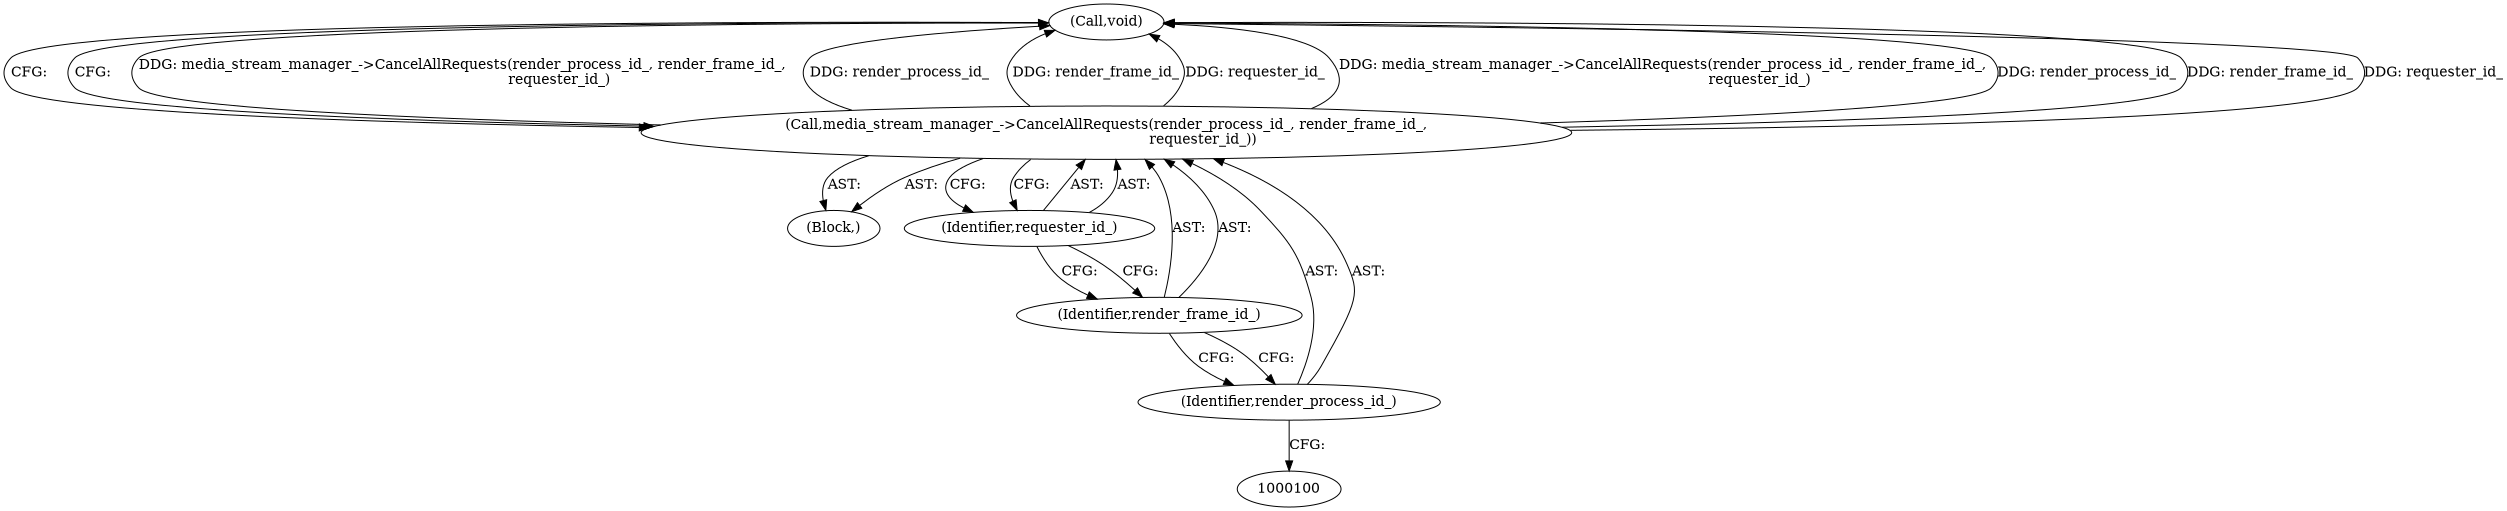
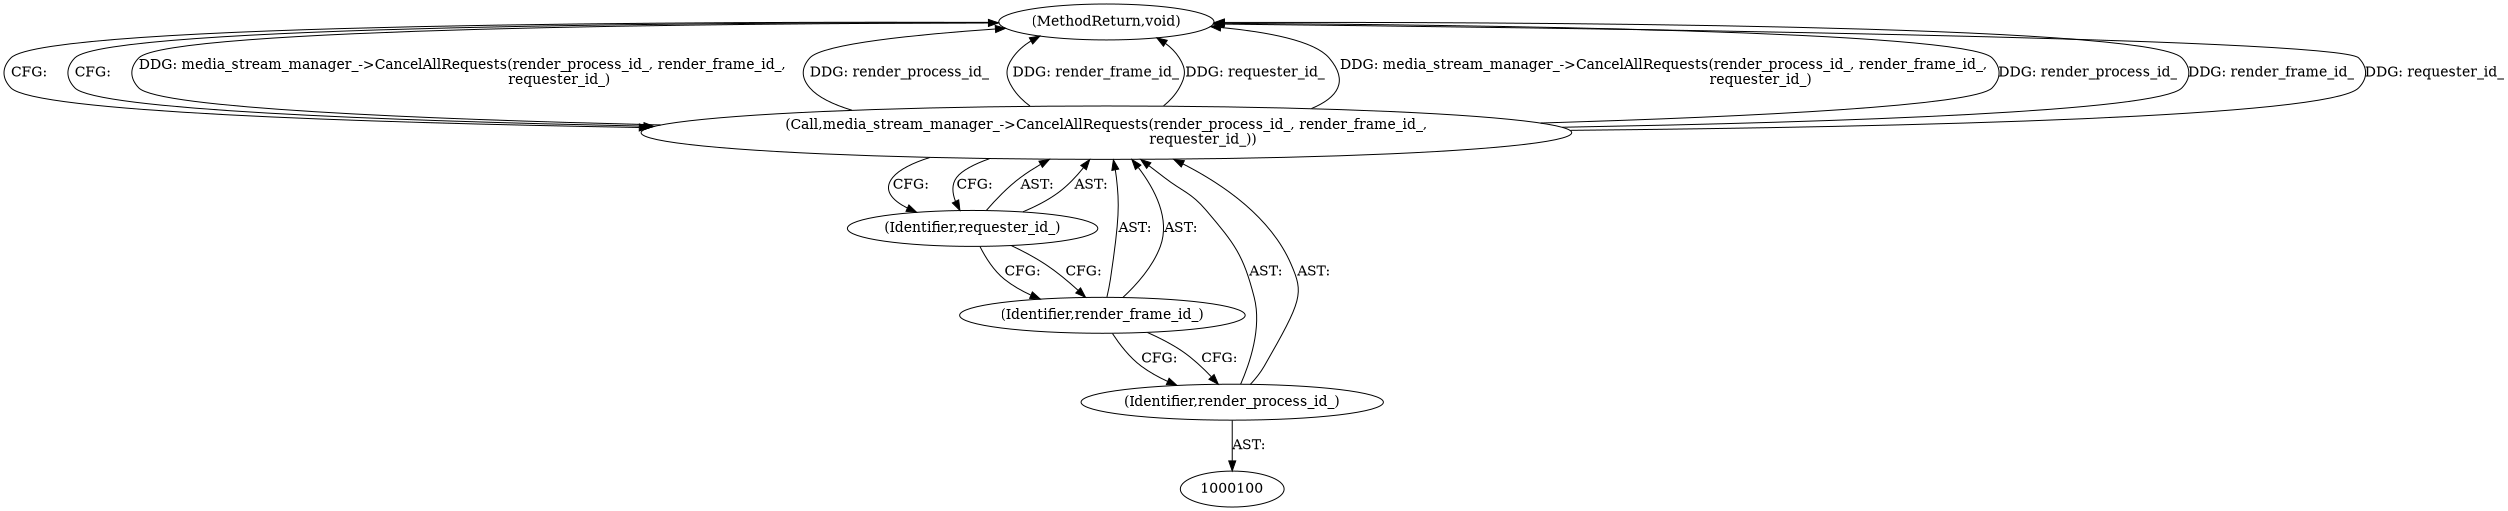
(1106, 22) -> (1106, 22)
(834, 228) -> none
(1310, 446) -> (1251, 446)
